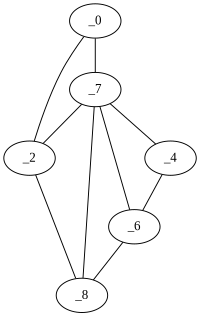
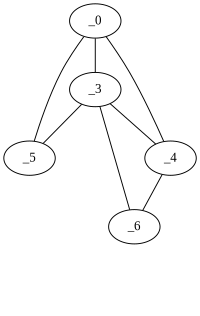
none -> (138, 87)
(95, 90) -> (95, 90)
(30, 158) -> (30, 158)
(82, 295) -> none
